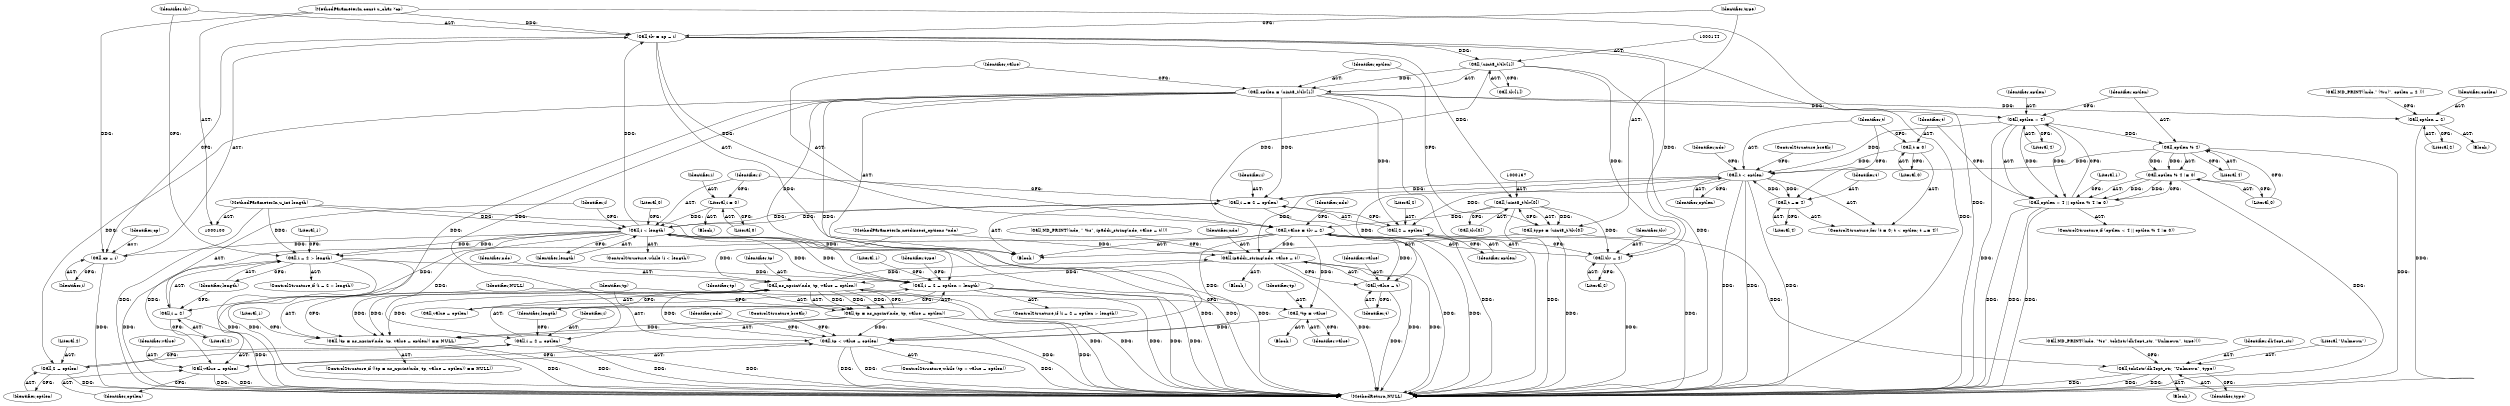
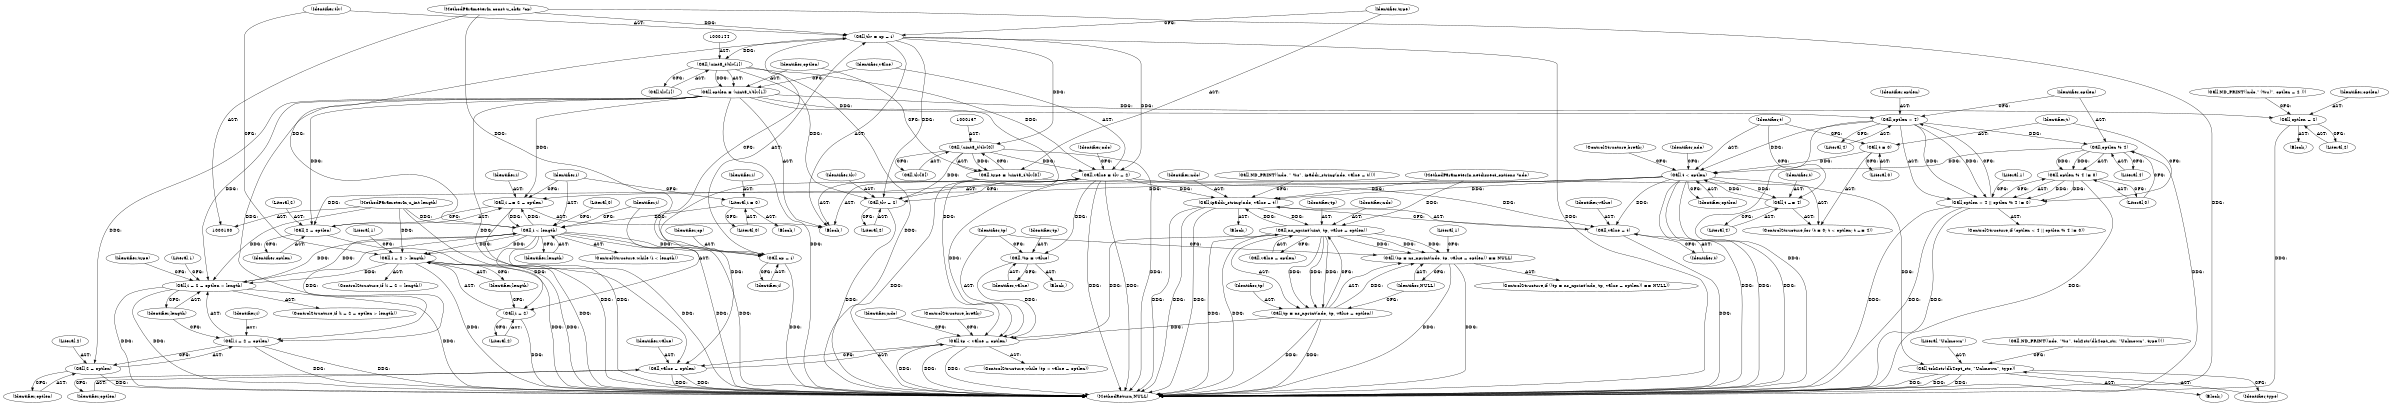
(1515, 244) -> (817, 244)
none -> (1433, 271)
(812, 286) -> (1322, 231)
(2269, 341) -> none
